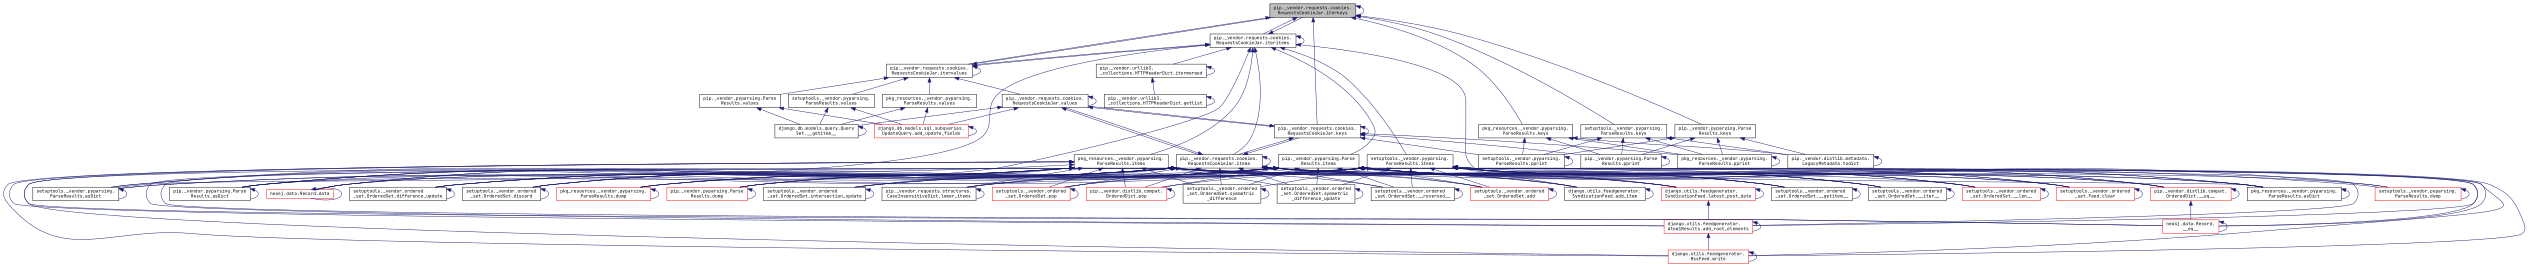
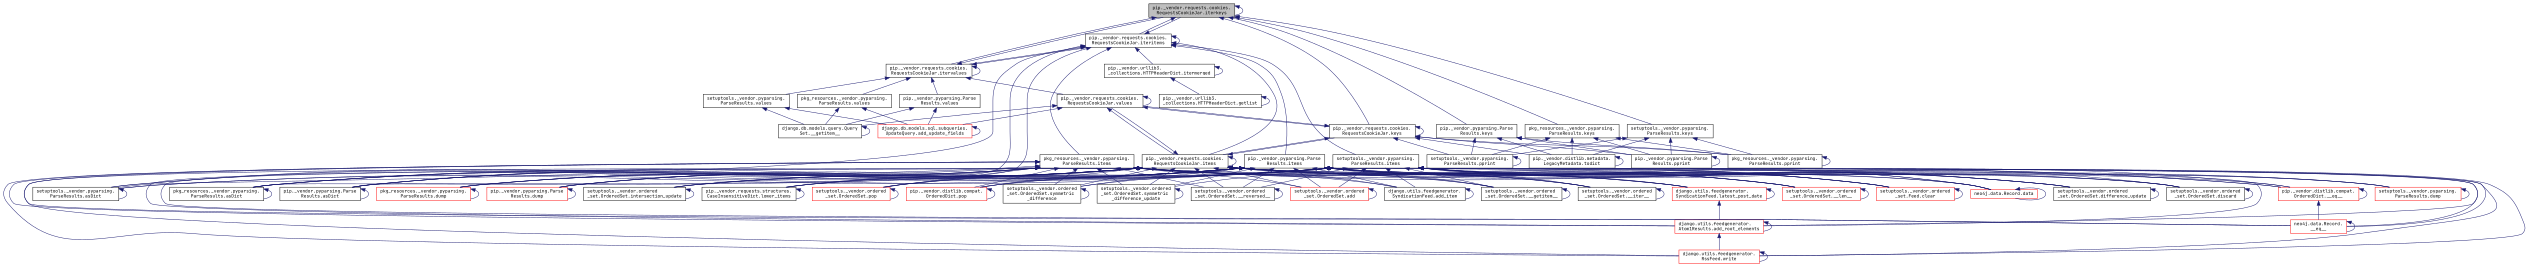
none -> (1477, 147)
